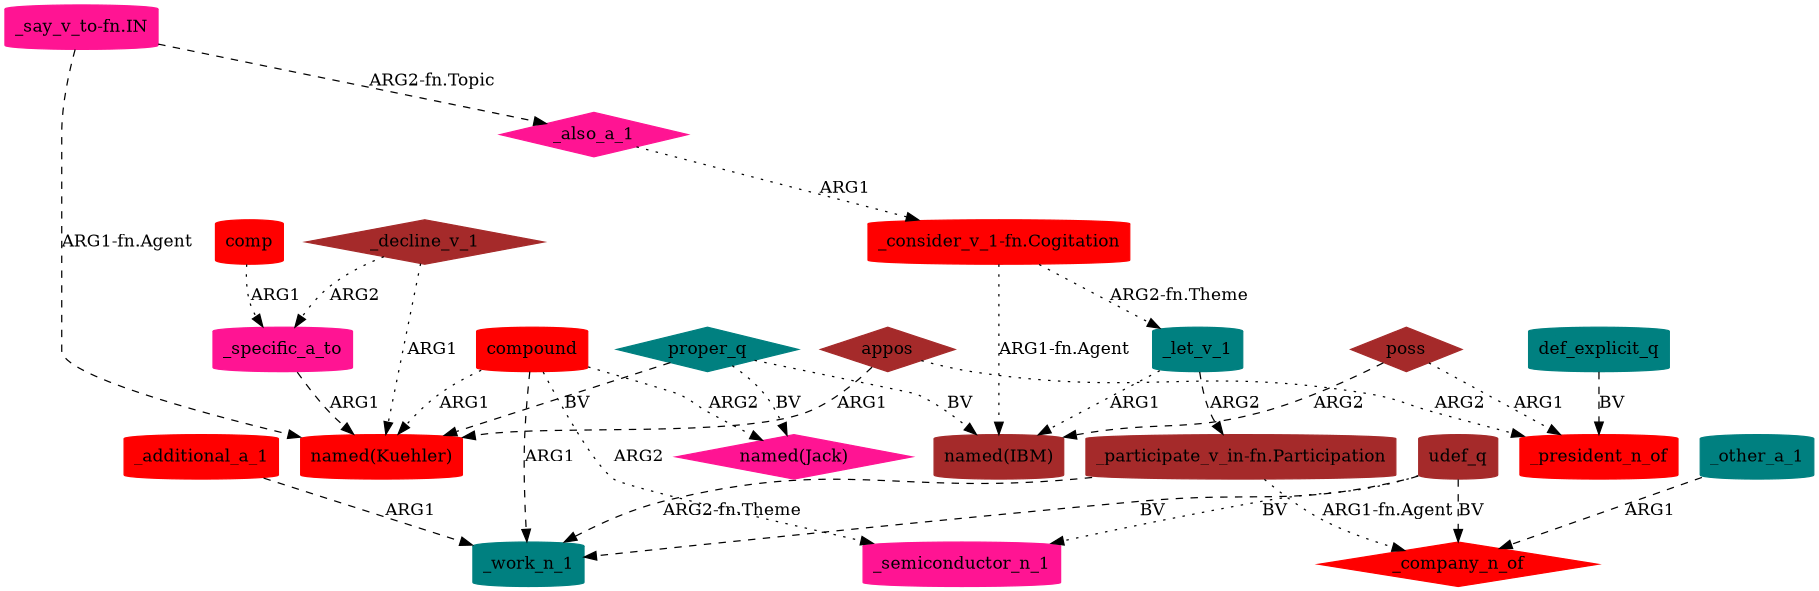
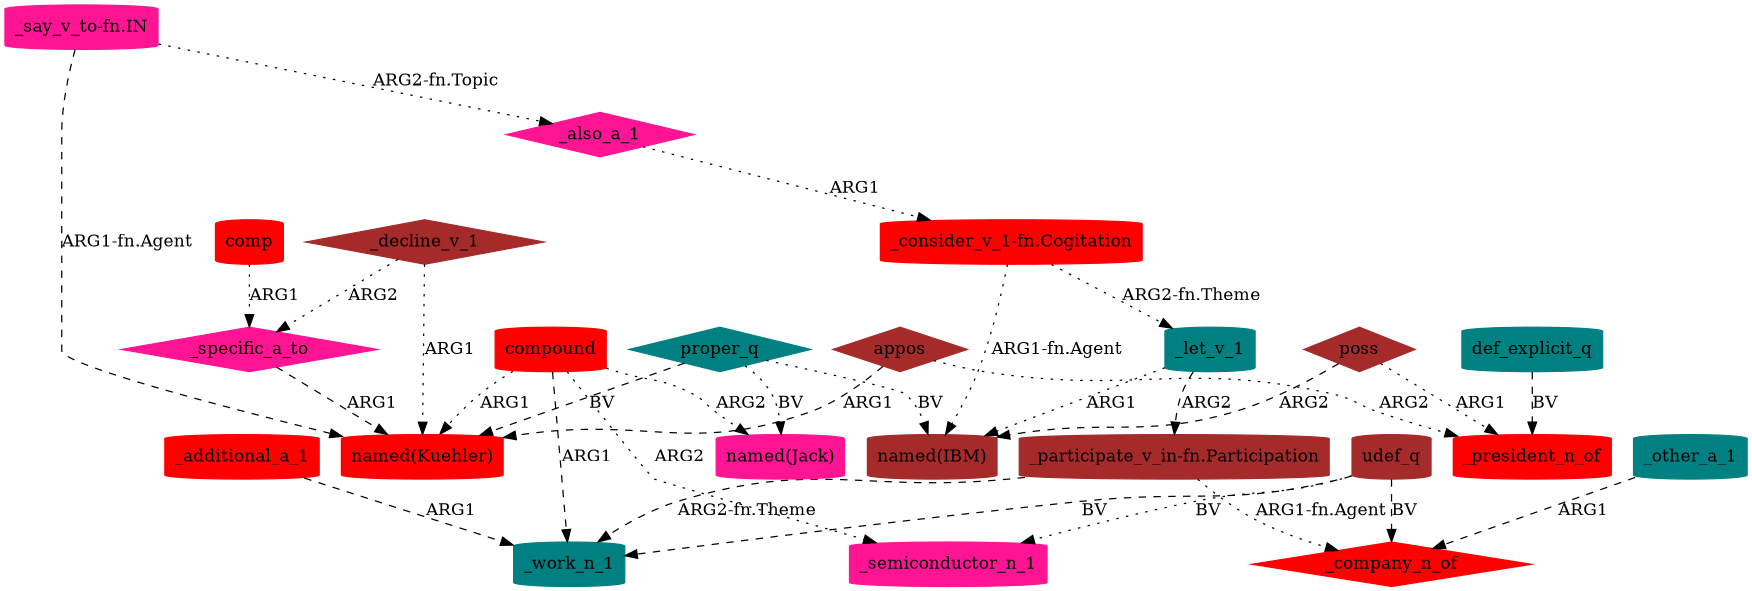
(346, 83) -> (349, 83)
(283, 349) -> (249, 349)
(794, 457) -> (780, 457)
